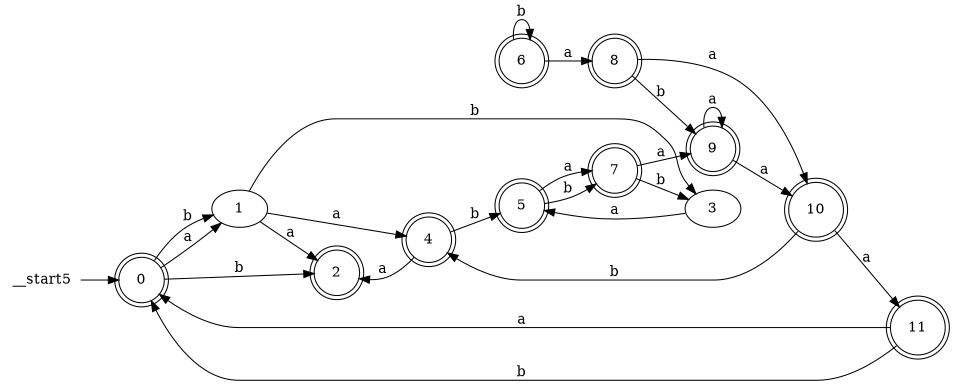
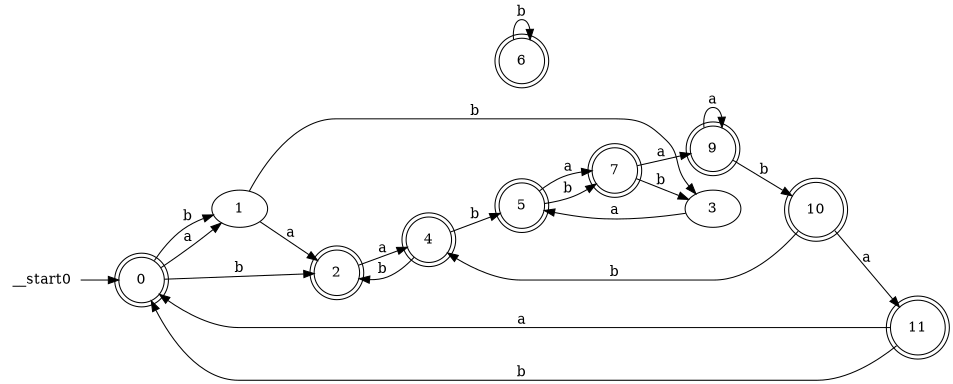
(615, 61) -> none
(765, 170) -> (765, 170)
(331, 224) -> (378, 258)
(383, 269) -> (383, 269)
(42, 280) -> (42, 280)
